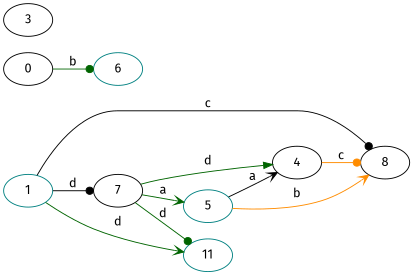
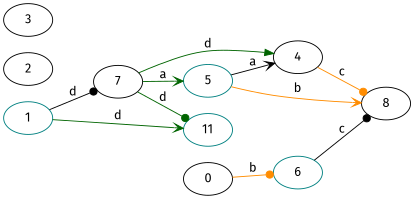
none -> (28, 69)
(69, 69) -> (249, 176)
(192, 111) -> (339, 140)
